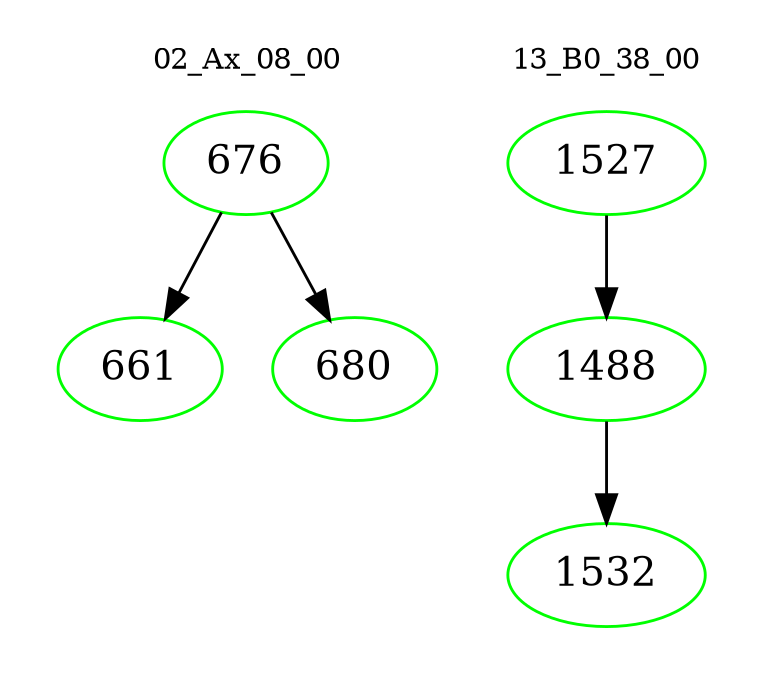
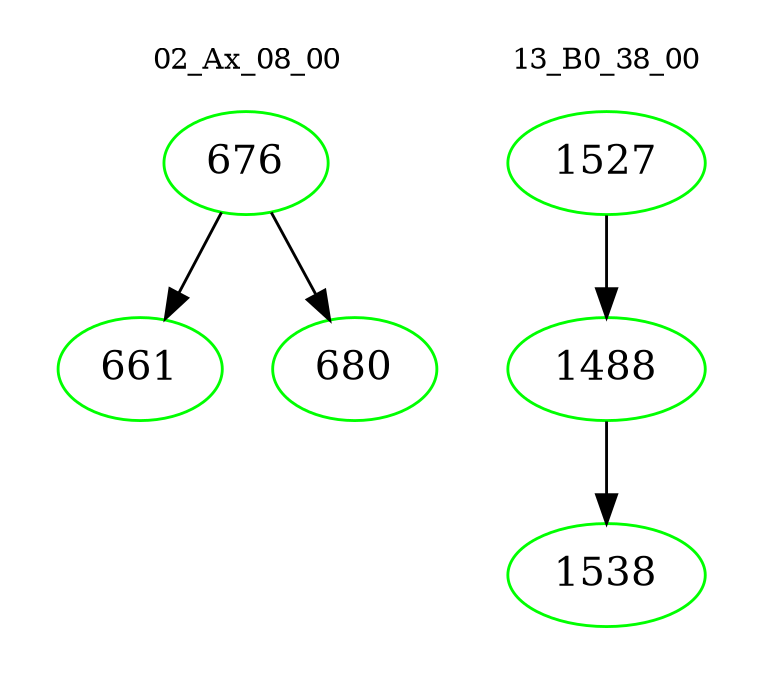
(607, 575) -> (607, 575)
